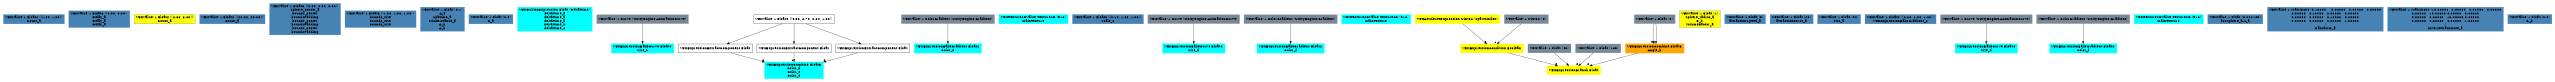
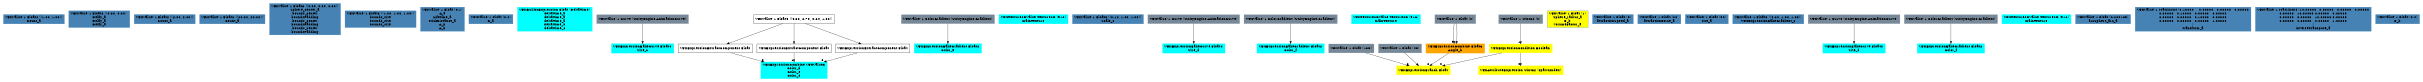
(165, 19) -> (165, 19)
(1474, 33) -> (1521, 58)
(794, 70) -> (794, 70)
